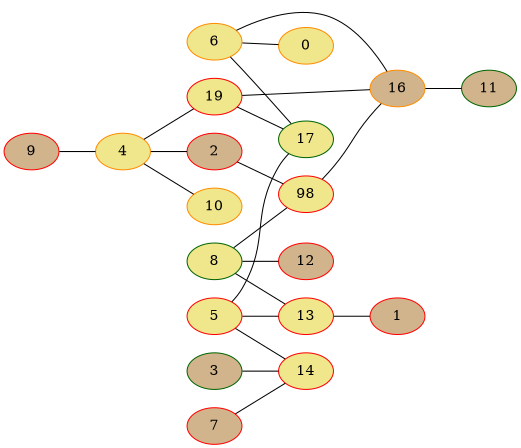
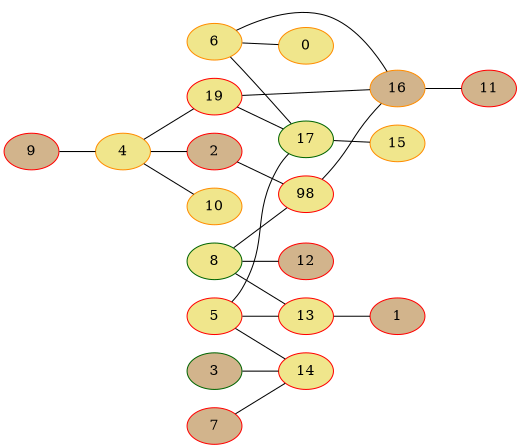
(489, 89) -> (489, 89)
none -> (398, 143)
